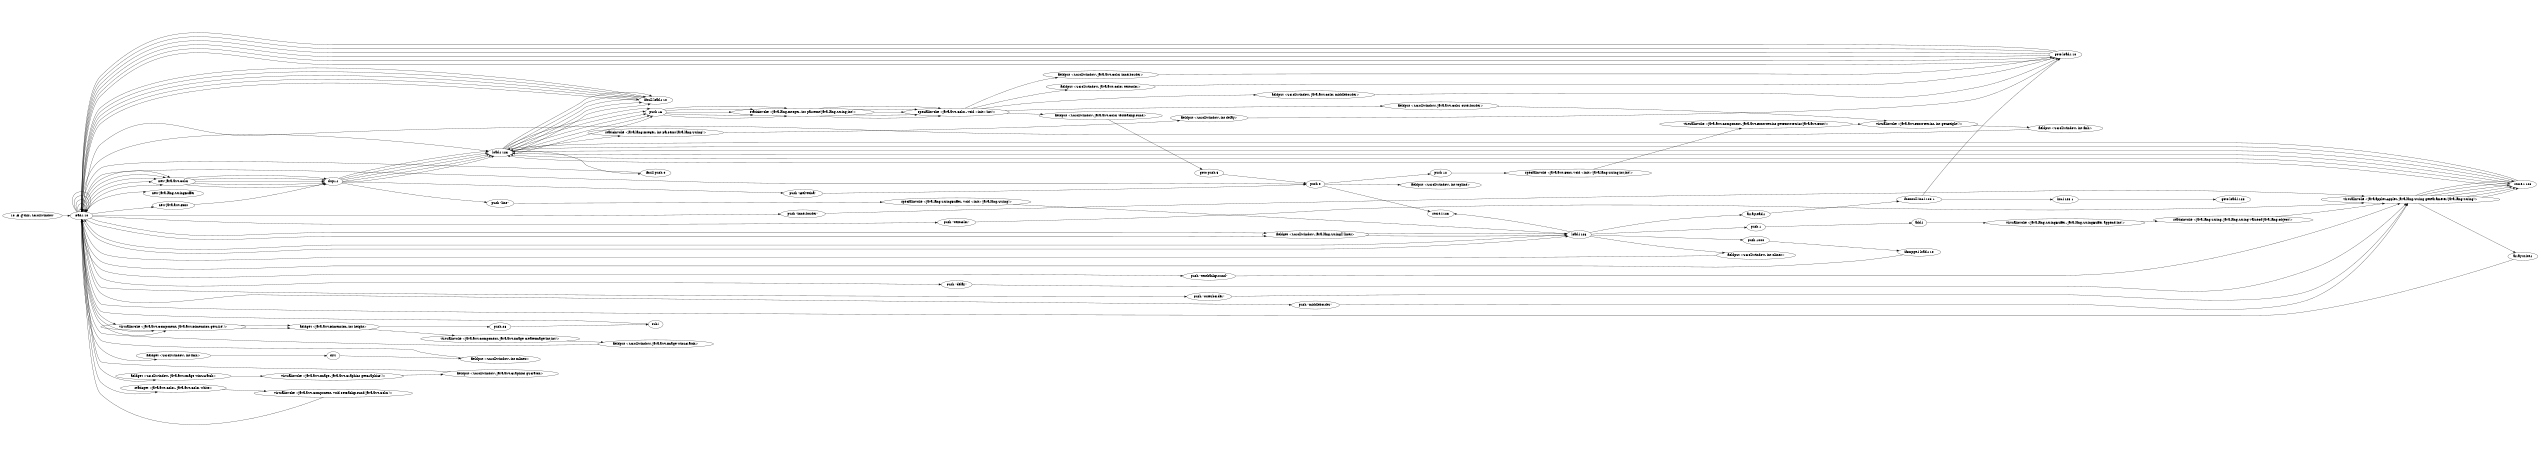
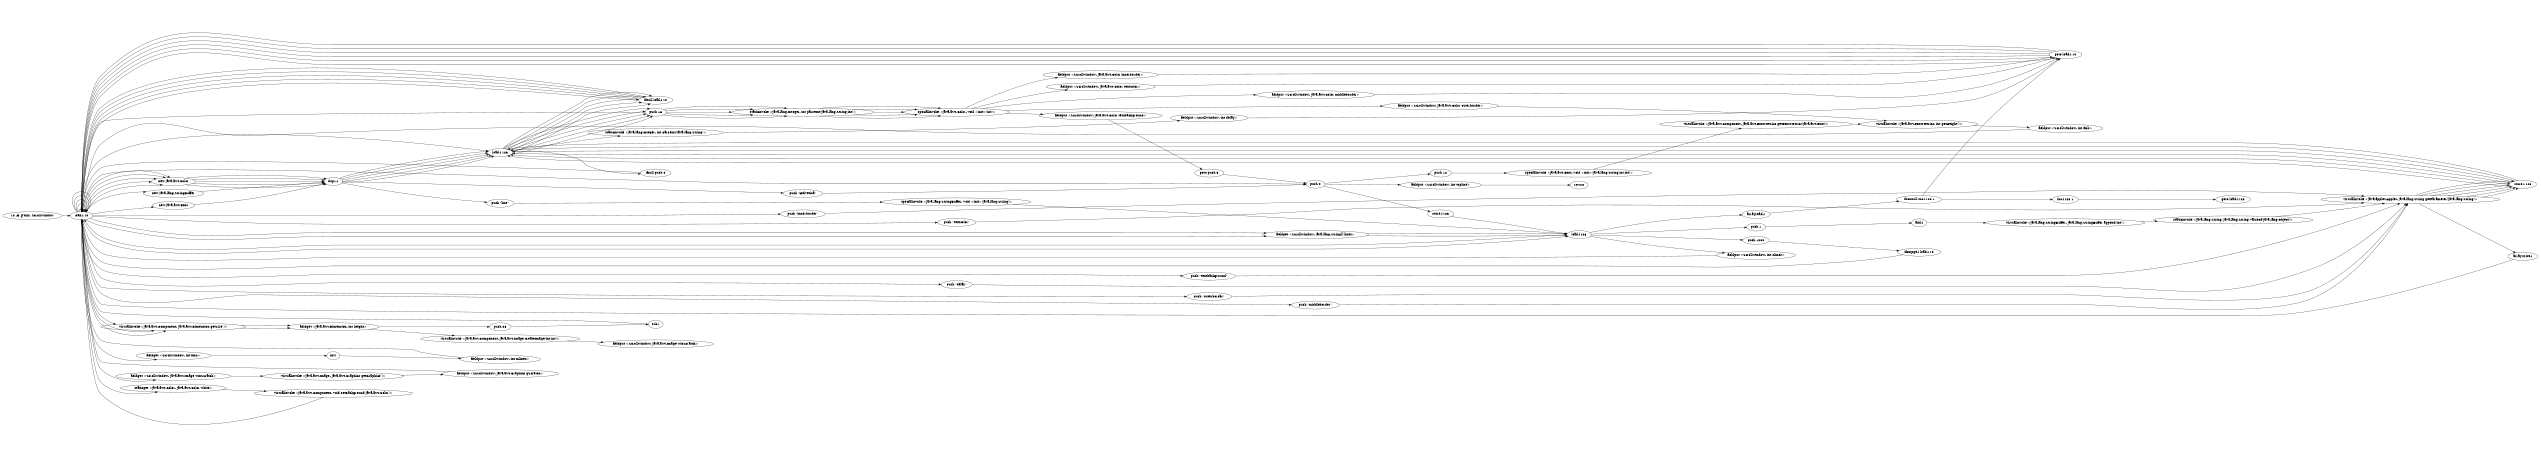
none -> (1579, 185)
none -> (276, 186)
(1514, 221) -> (1508, 224)
(293, 342) -> (327, 114)
